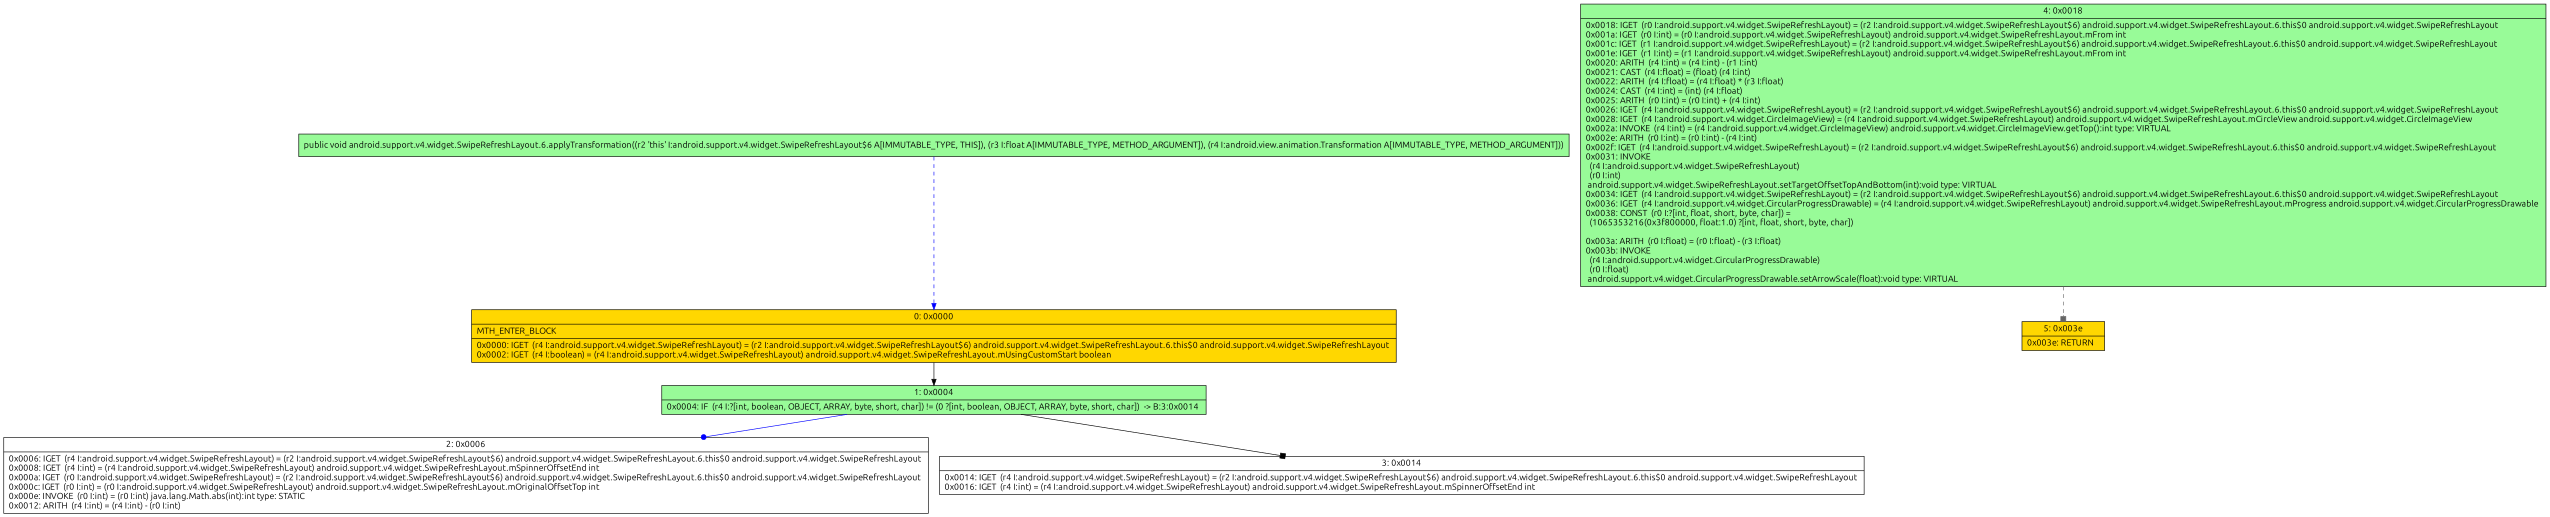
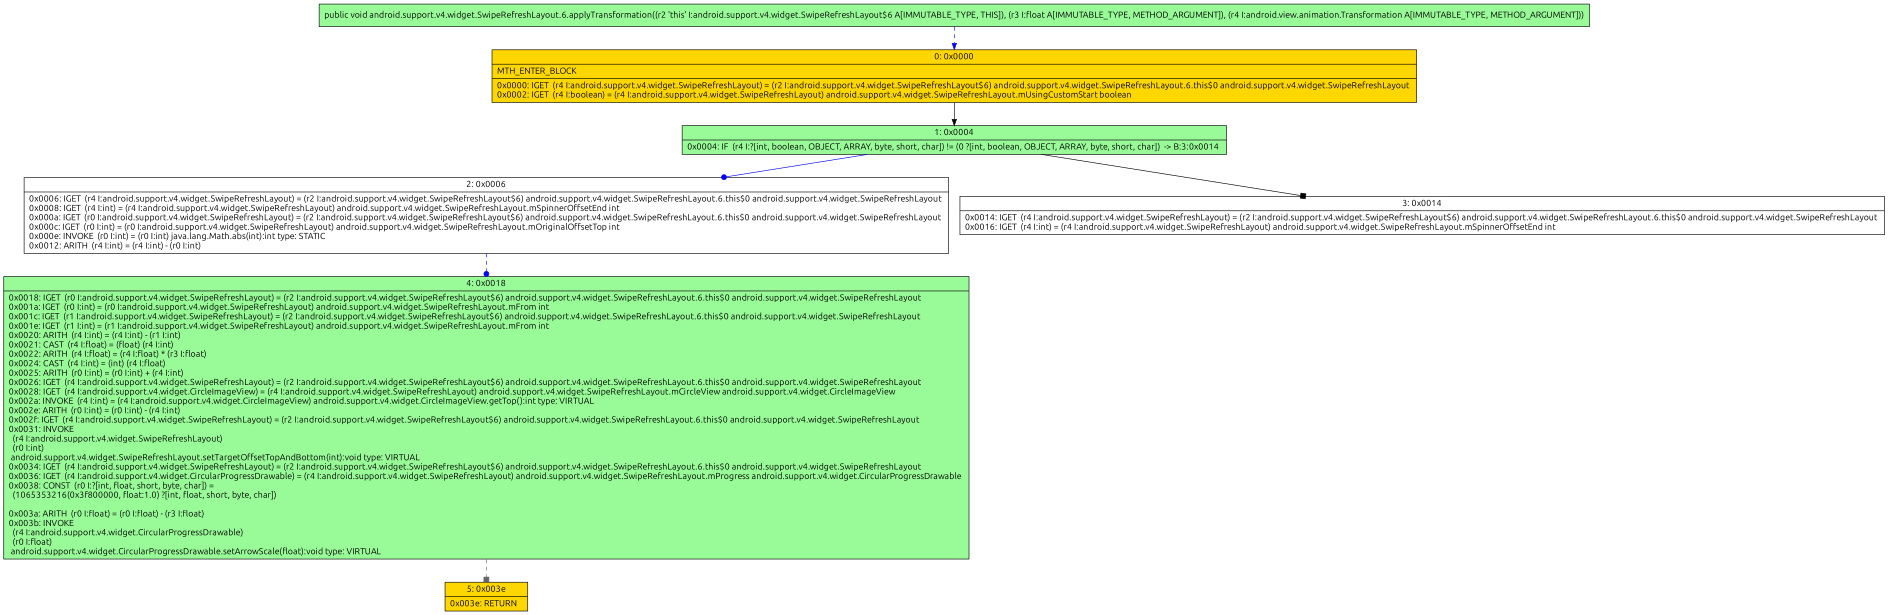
none -> (486, 262)
